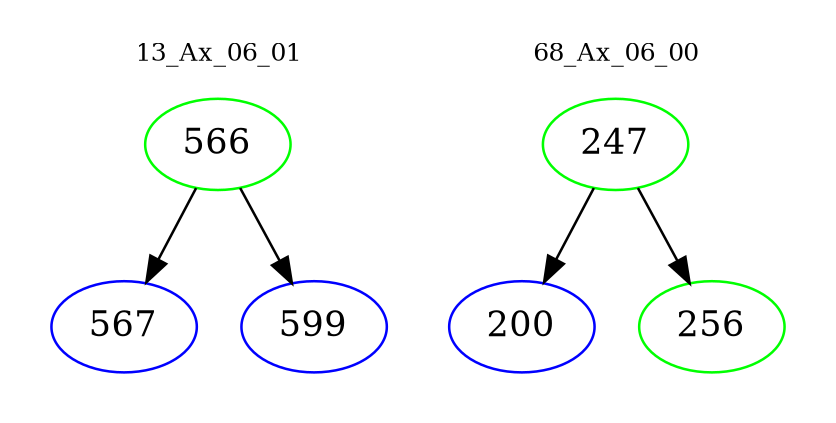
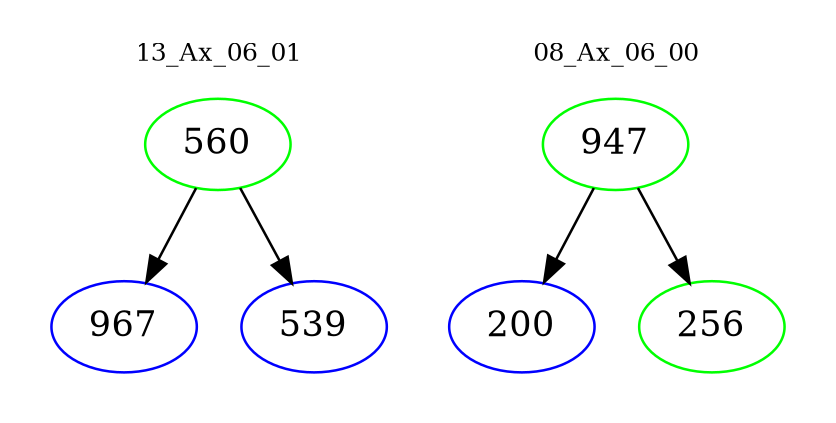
(617, 54) -> (617, 54)
(218, 144) -> (218, 144)
(616, 144) -> (616, 144)
(124, 327) -> (124, 327)
(314, 327) -> (314, 327)
